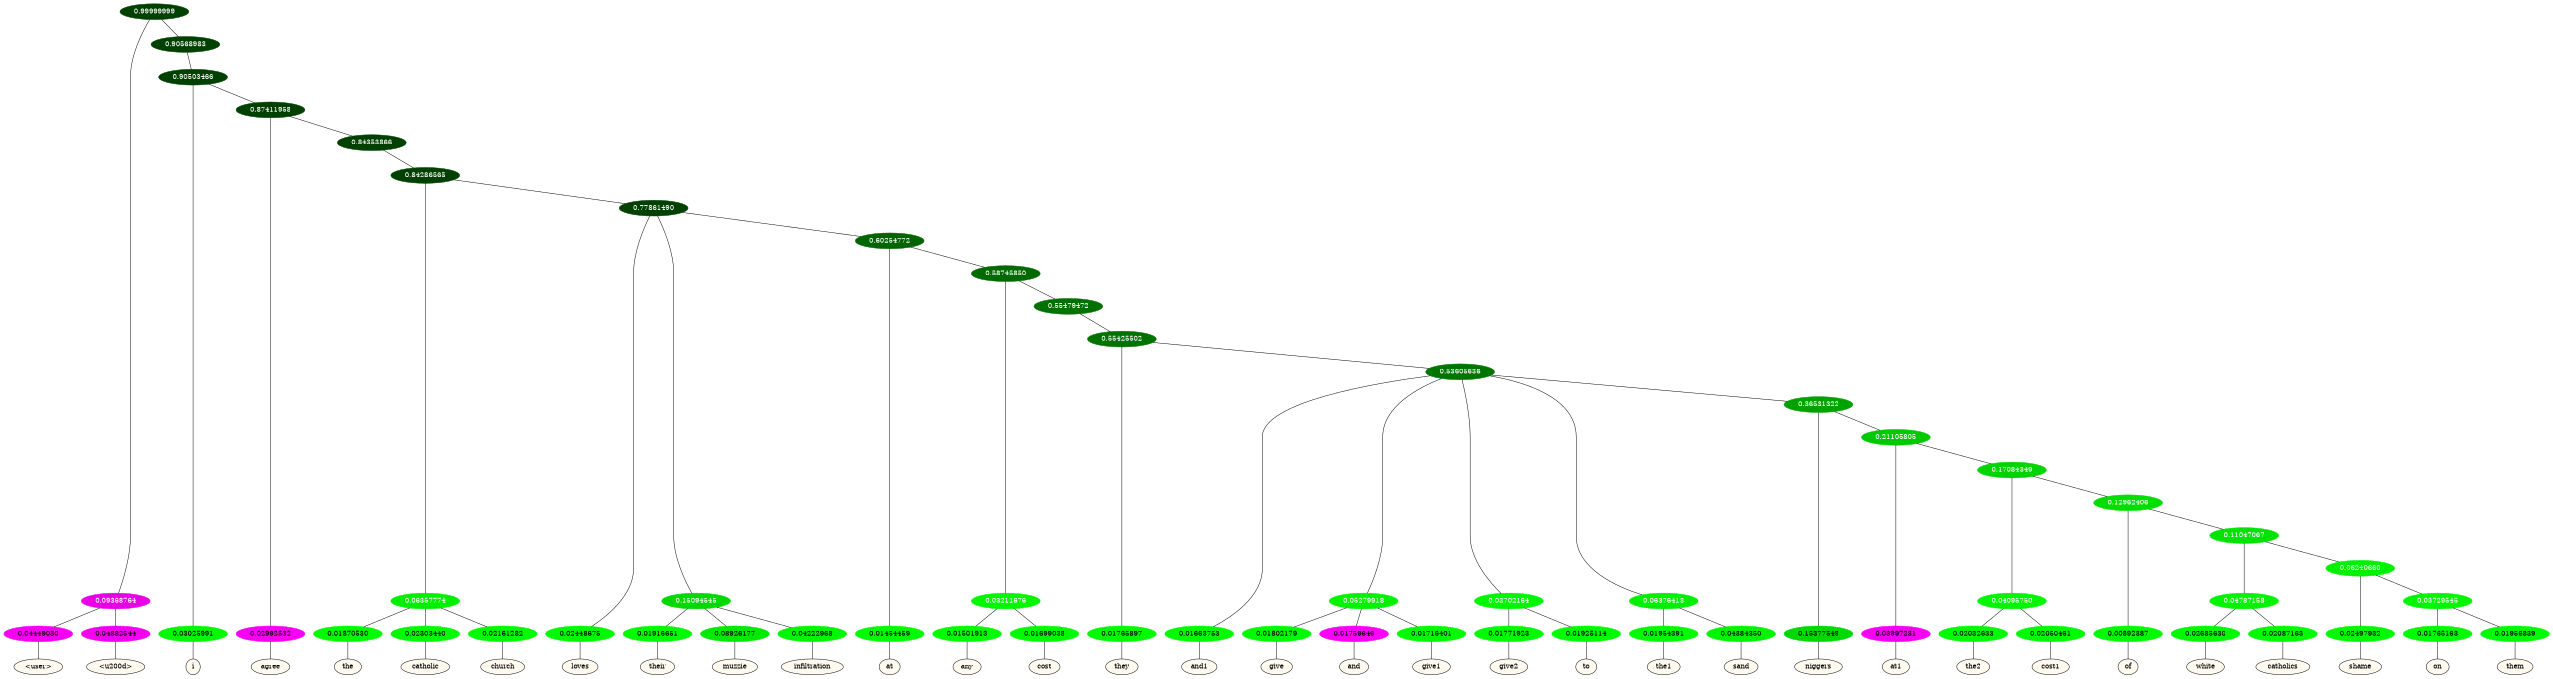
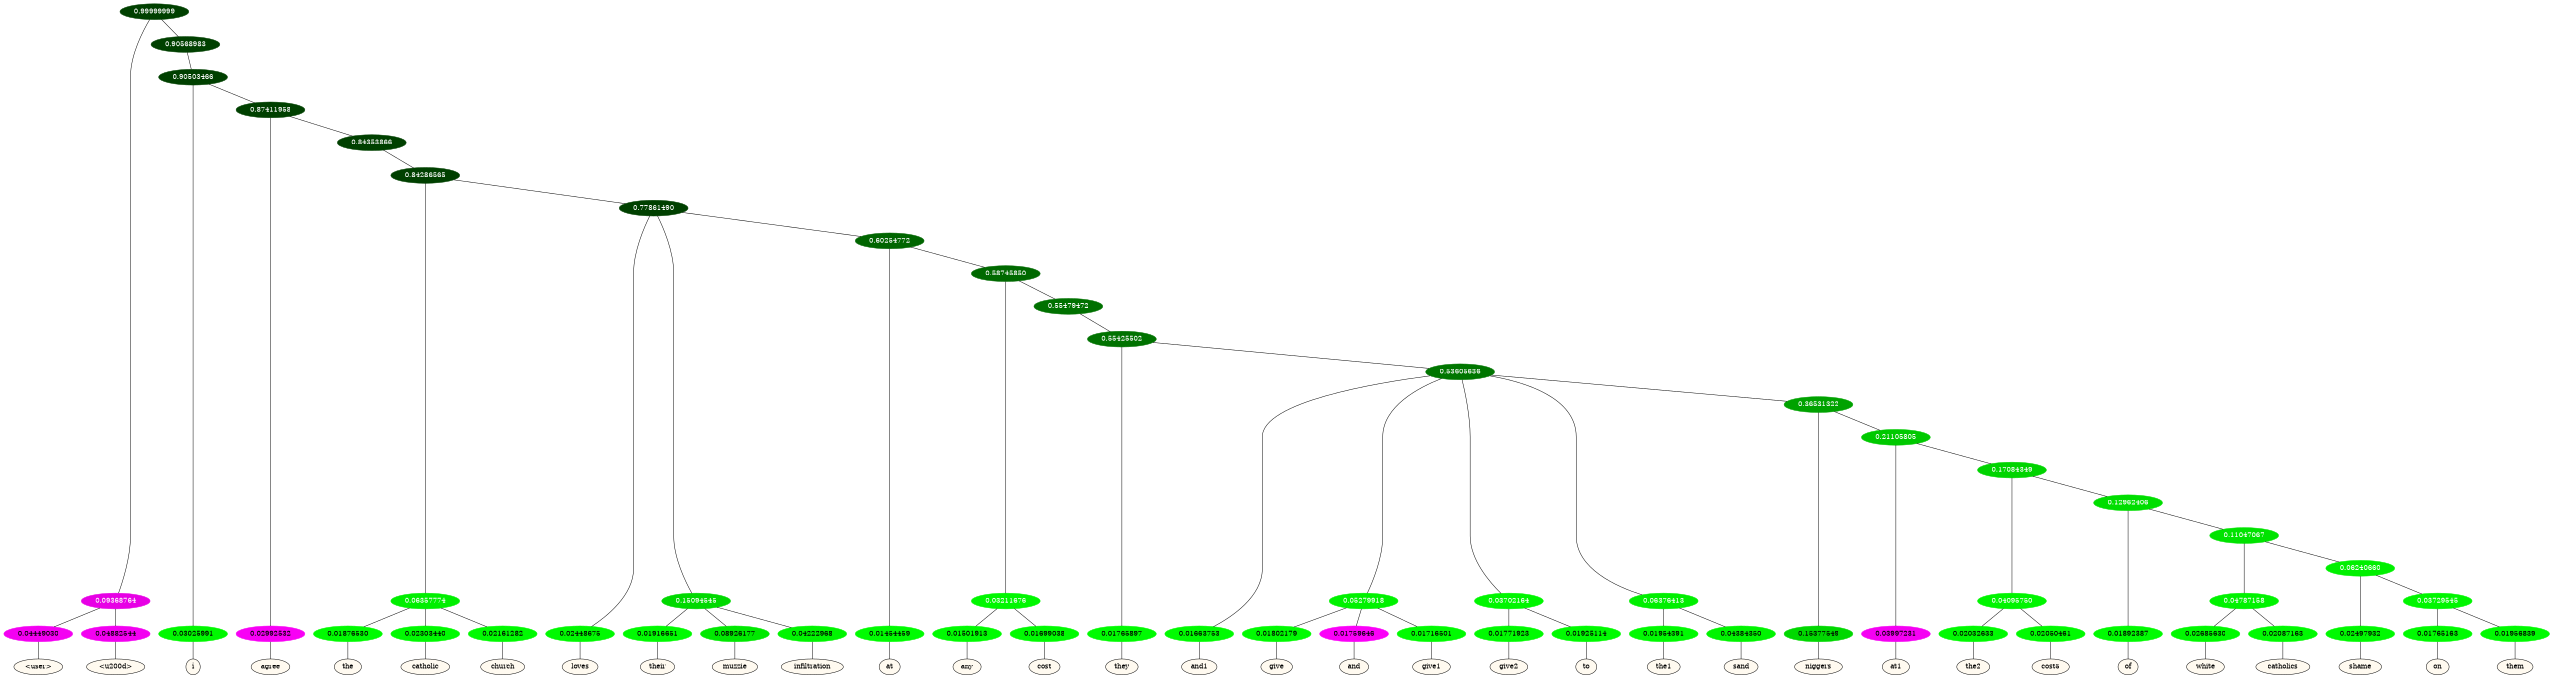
(348, 634) -> (348, 634)
(1431, 634) -> (1431, 634)
(2128, 634) -> (2128, 634)
(2051, 667) -> (2051, 667)
